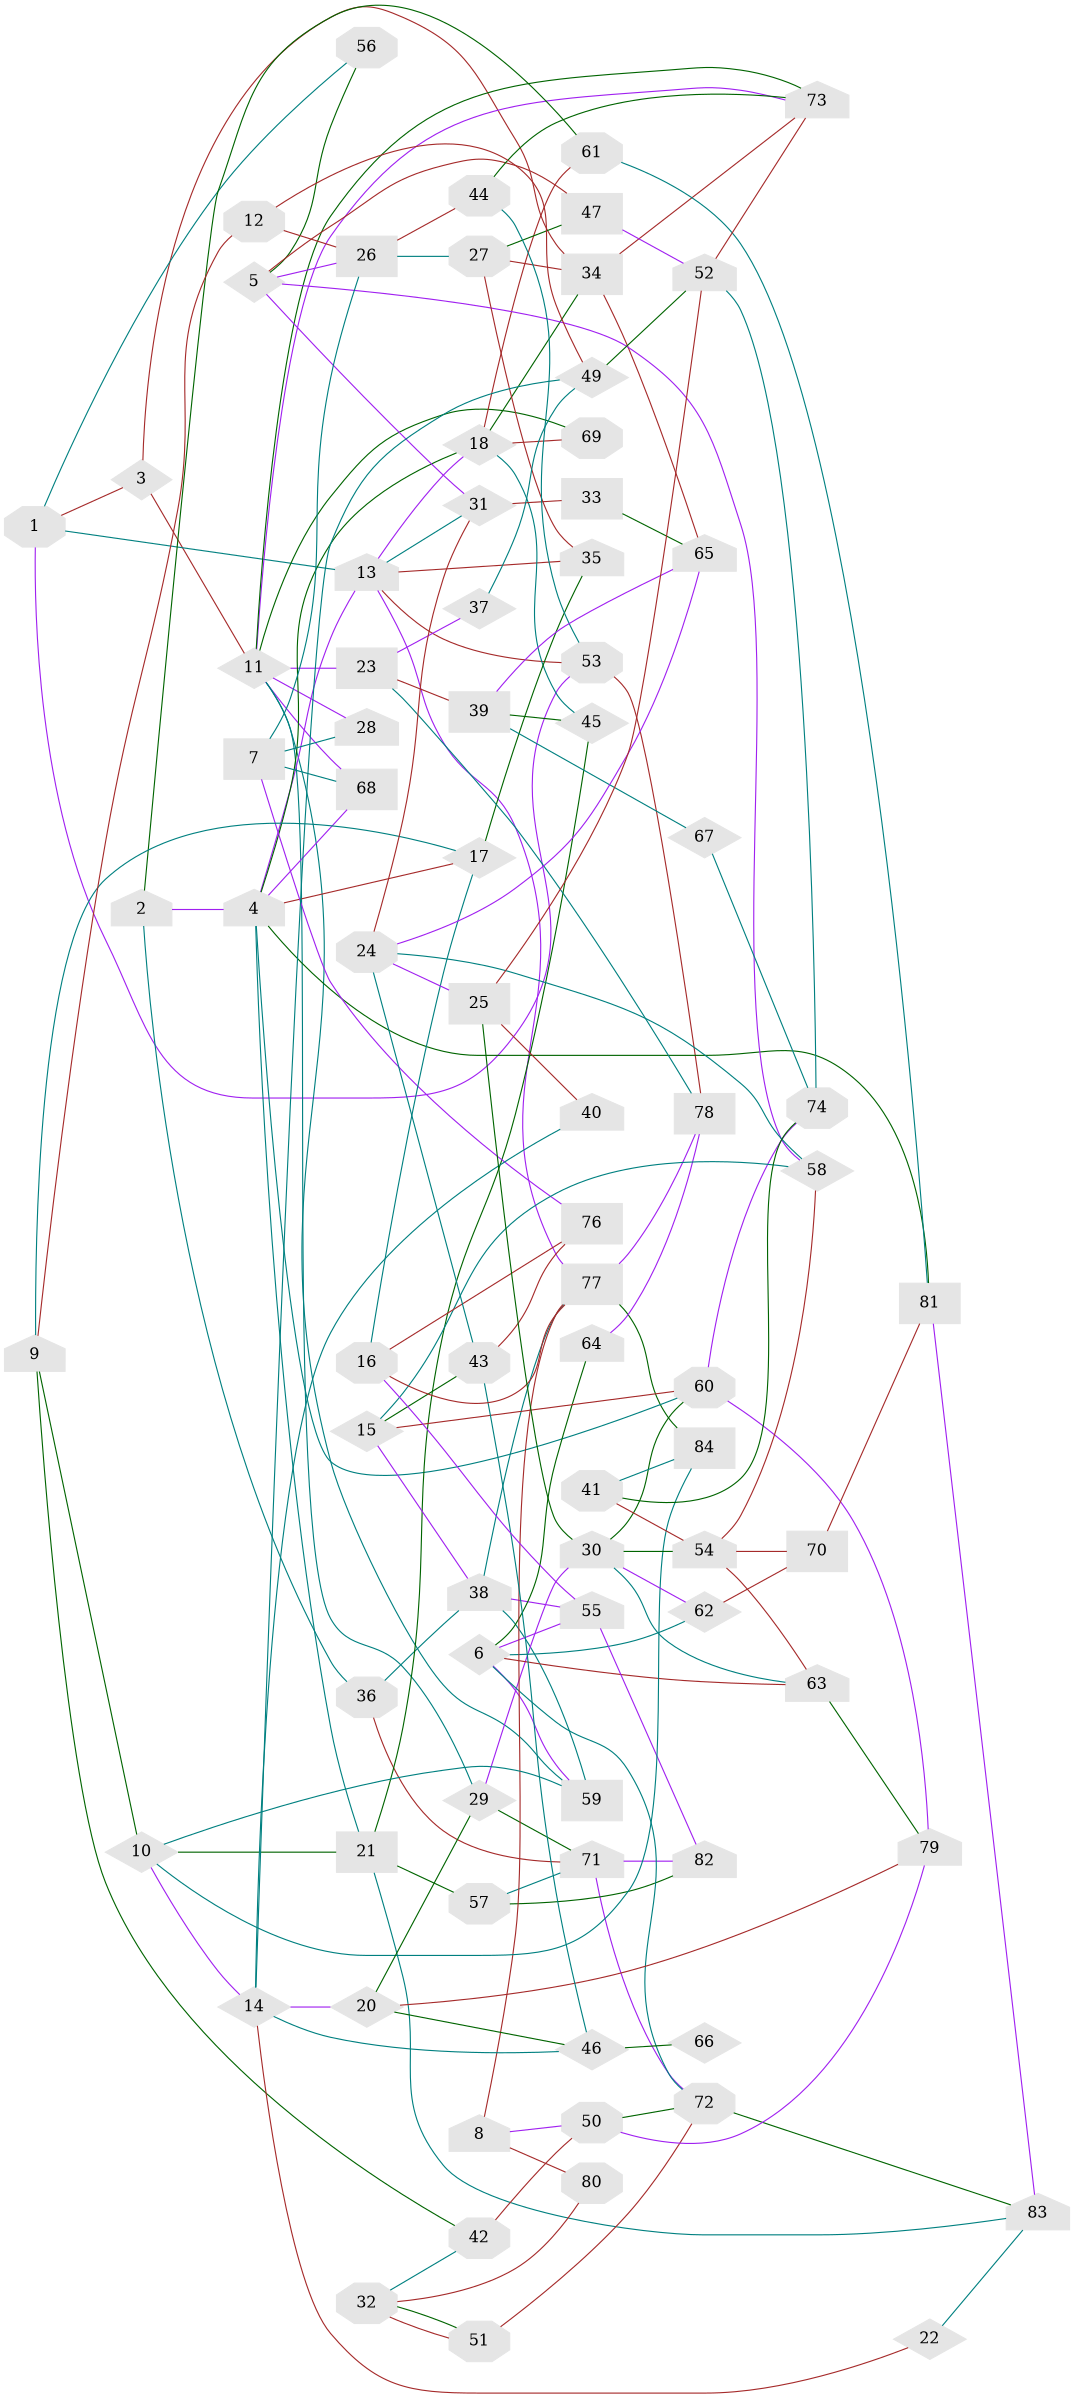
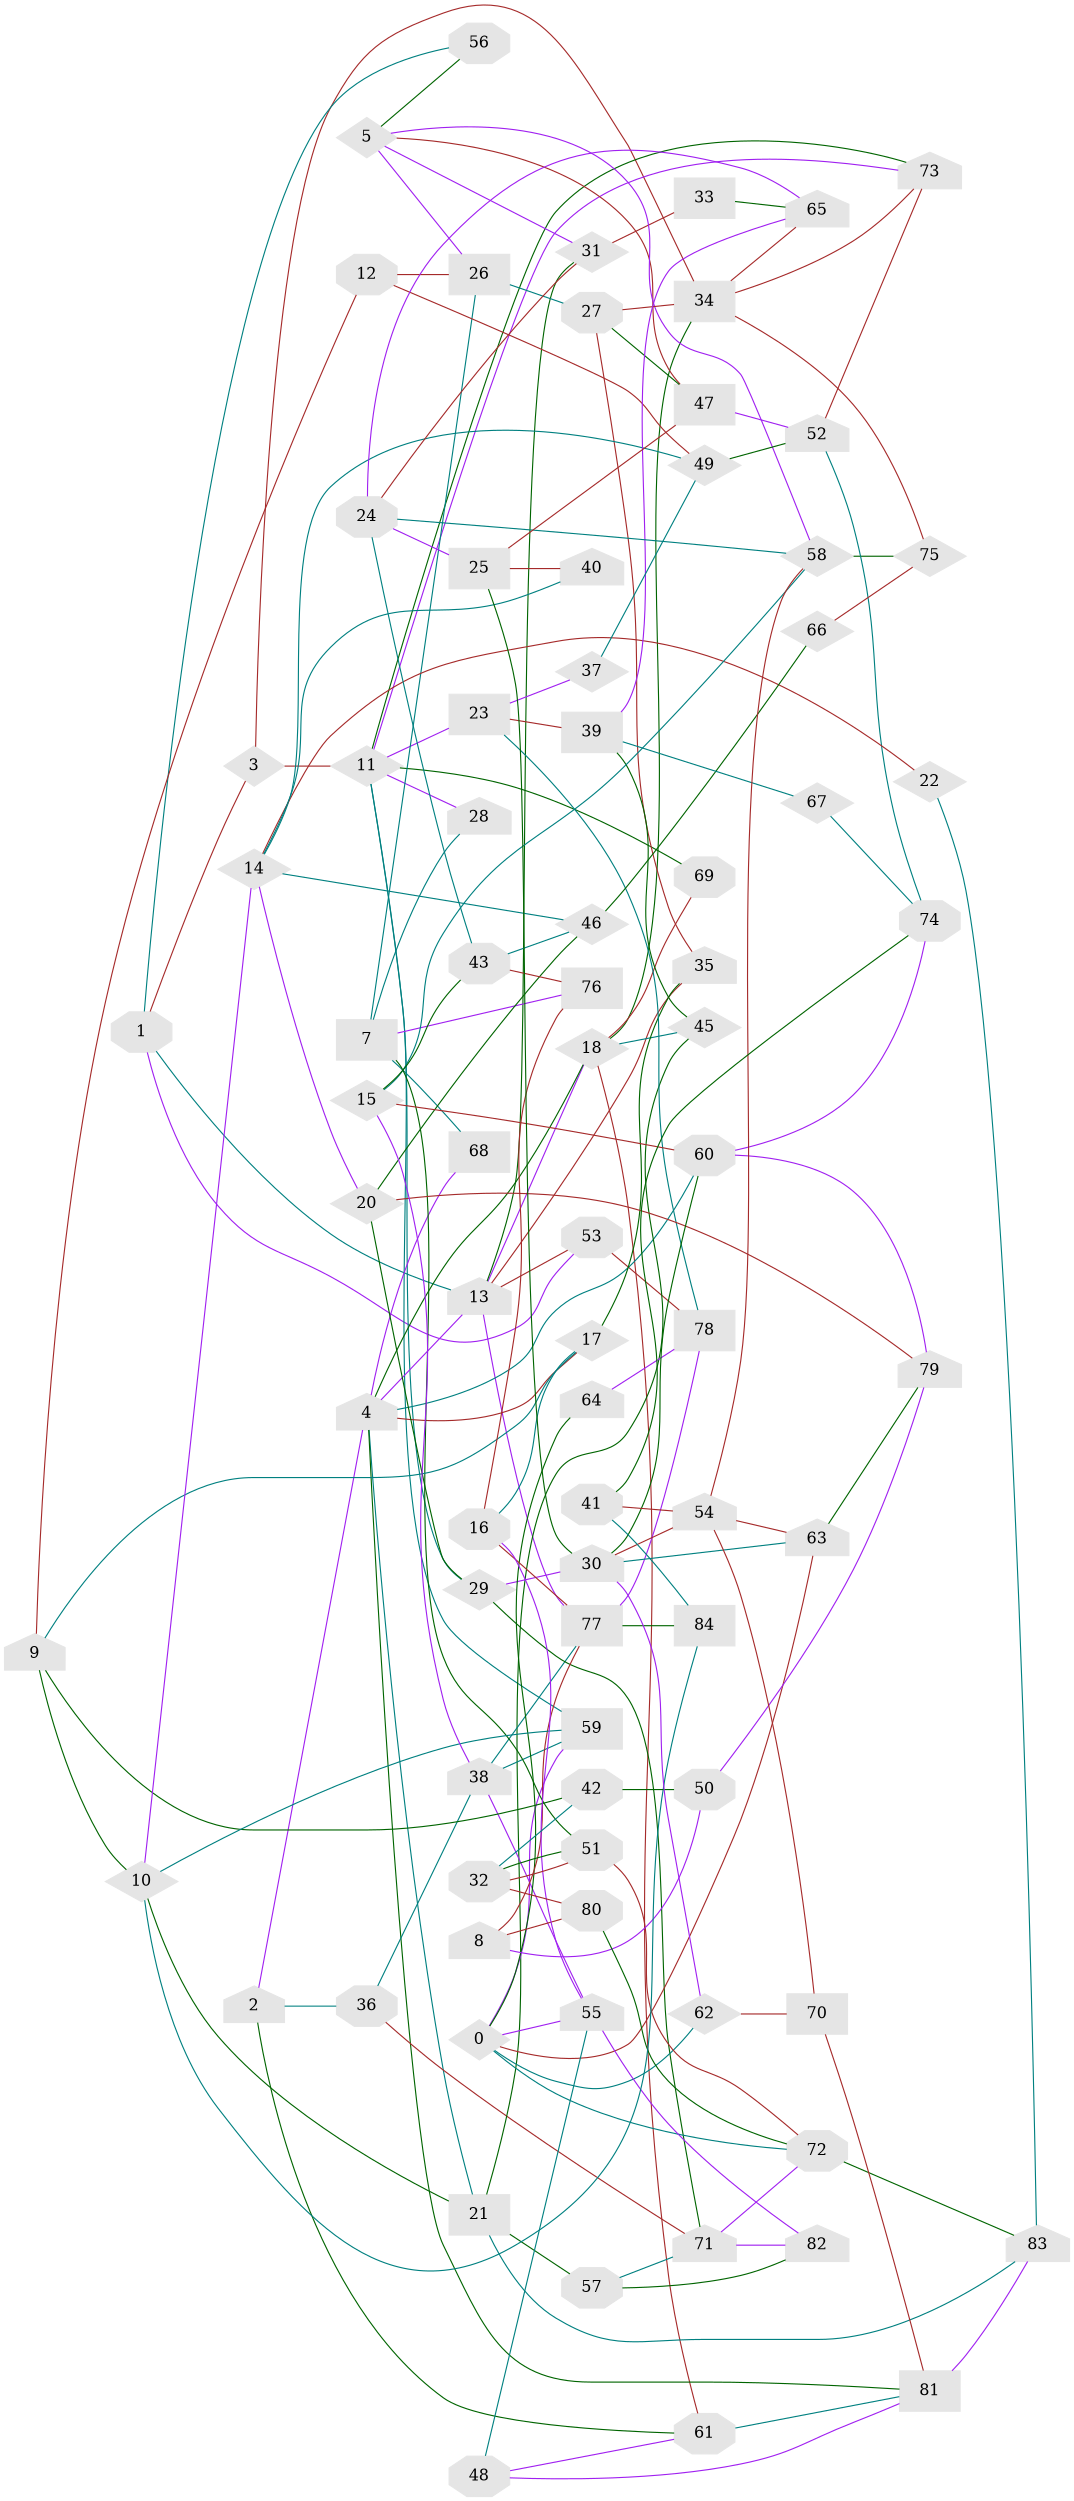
(479, 196) -> none
(424, 539) -> (527, 666)
none -> (930, 556)
(648, 654) -> (592, 487)
(321, 749) -> none
(648, 1551) -> (629, 1548)
none -> (437, 1632)
(479, 1655) -> (479, 2040)
(648, 2113) -> (664, 2076)
(532, 2178) -> (639, 1789)
none -> (479, 2476)
